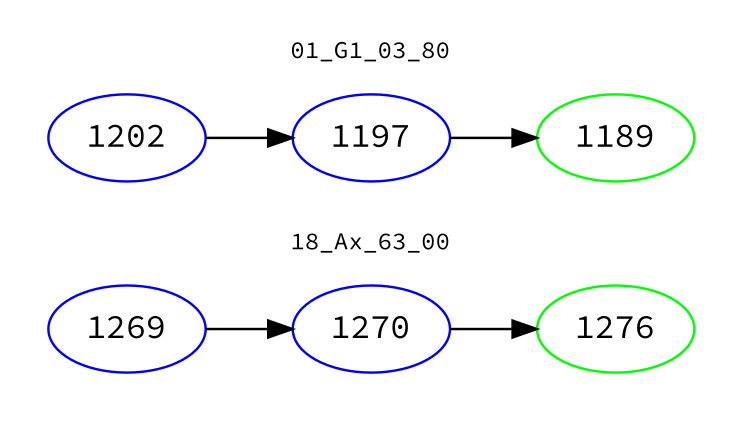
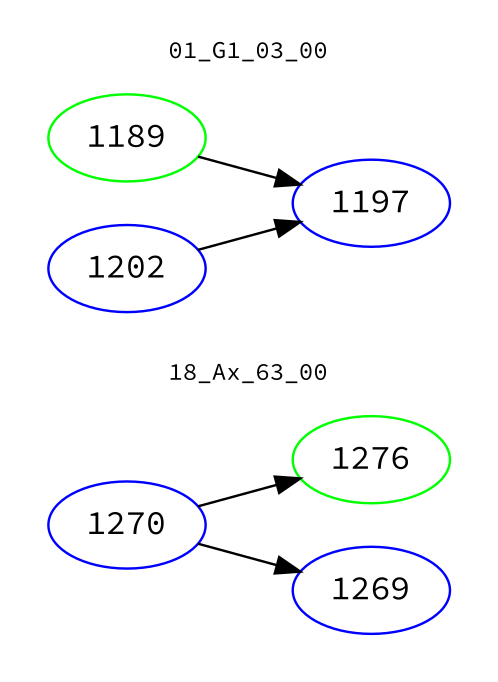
(371, 52) -> (249, 52)
(481, 138) -> (237, 167)
(237, 329) -> (237, 554)
